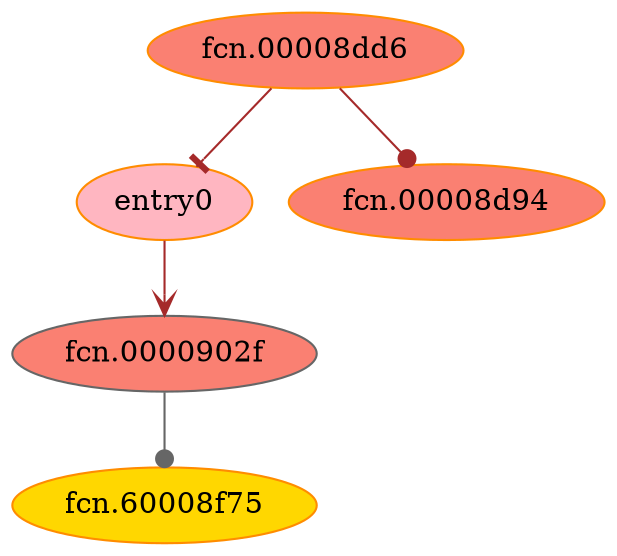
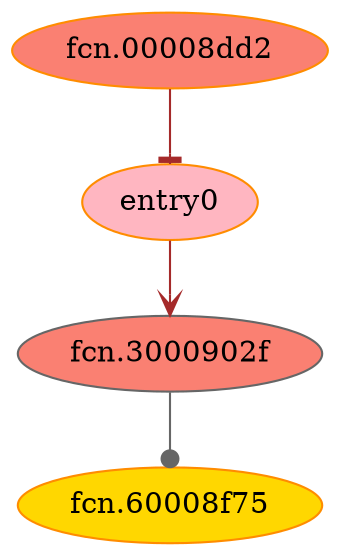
(306, 51) -> (170, 51)
(447, 202) -> none
(165, 354) -> (170, 354)
